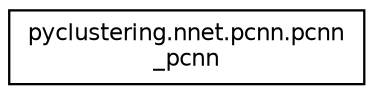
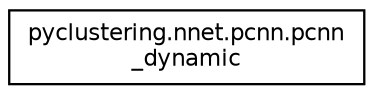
(187, 47) -> (187, 47)
